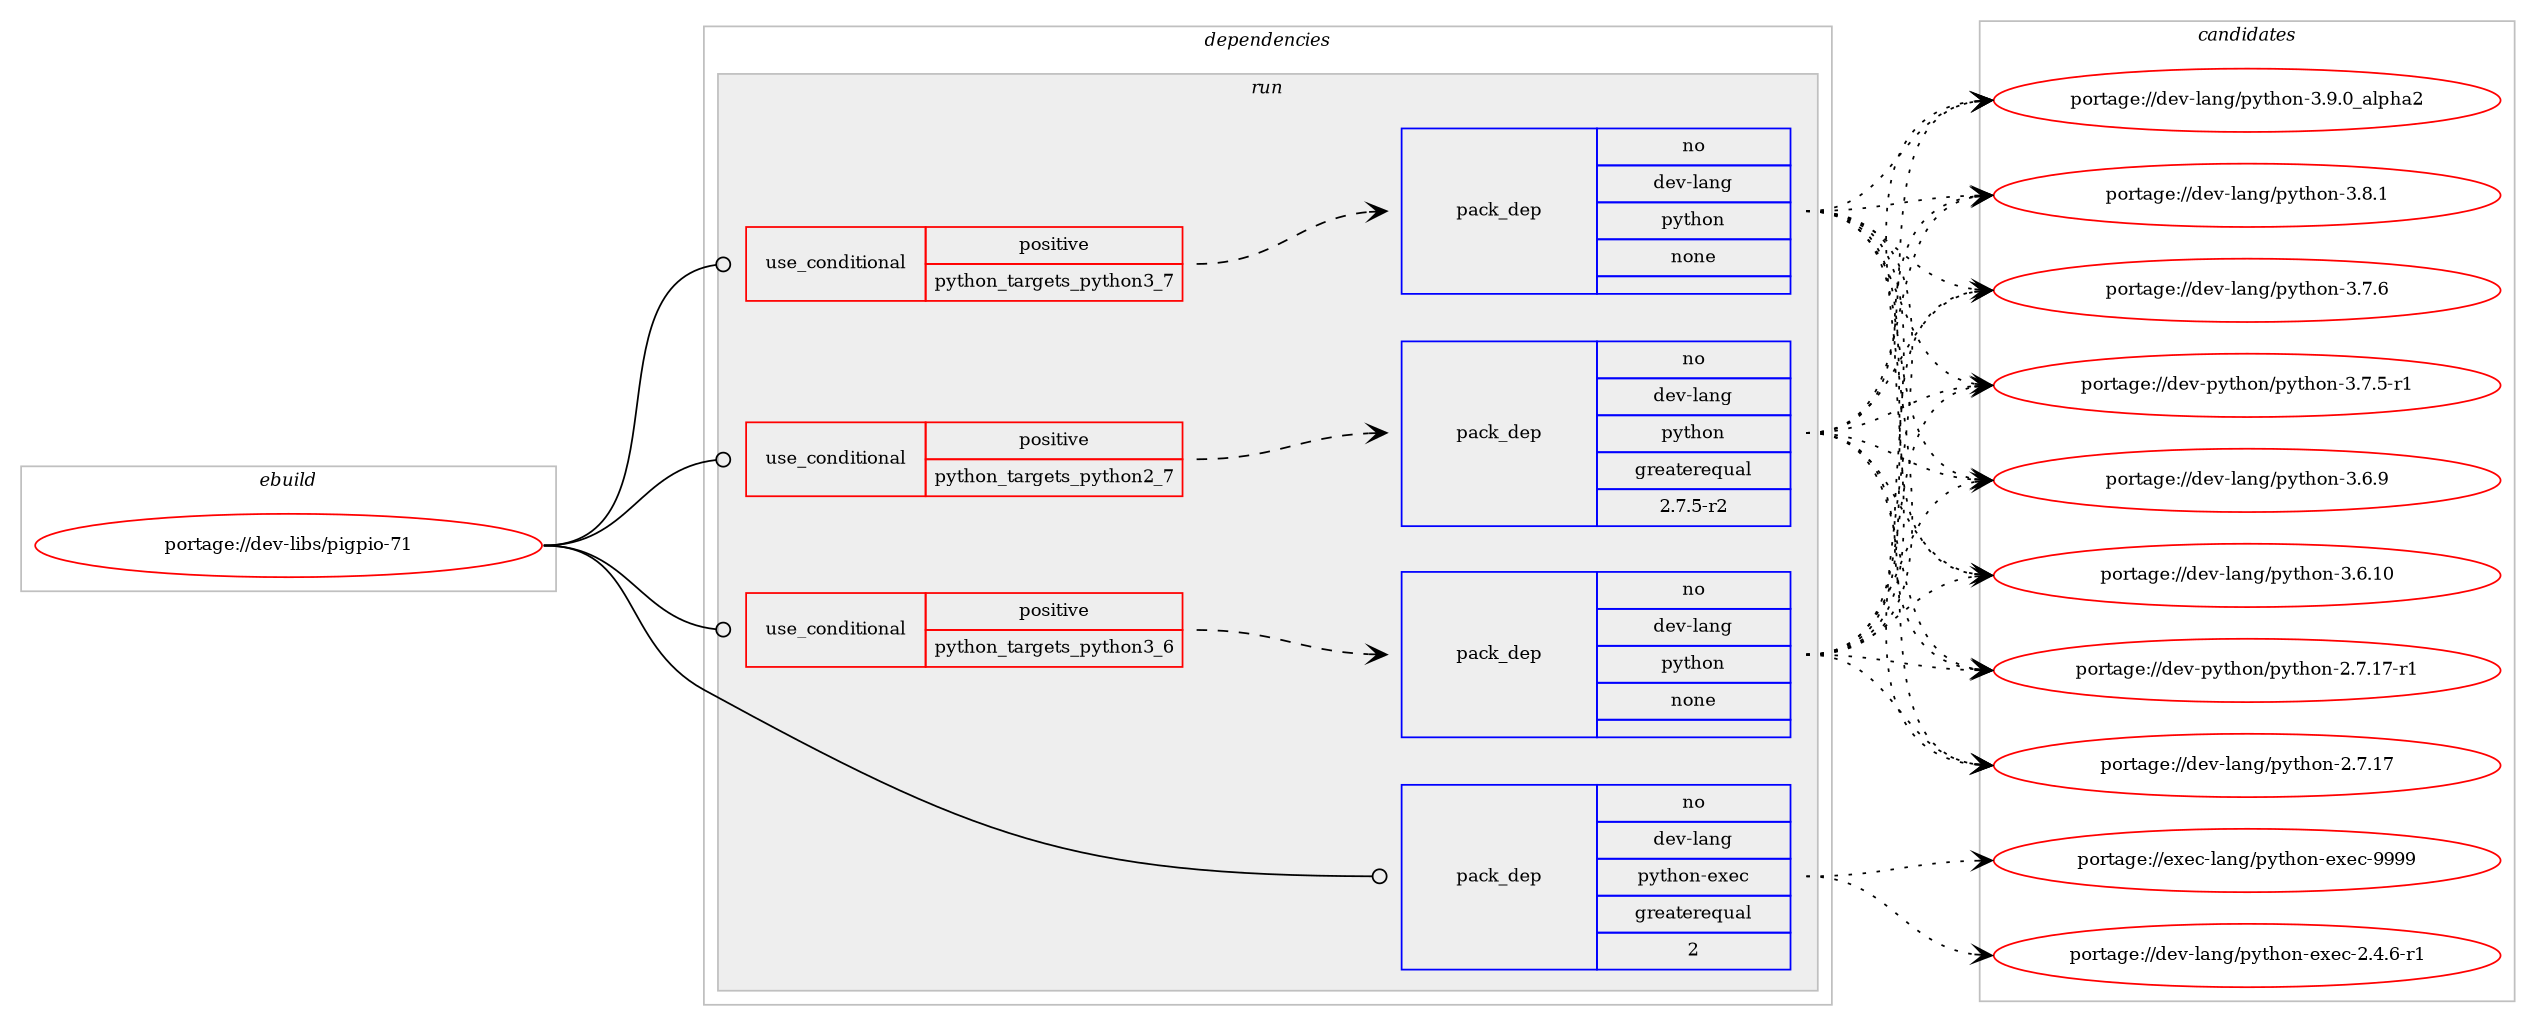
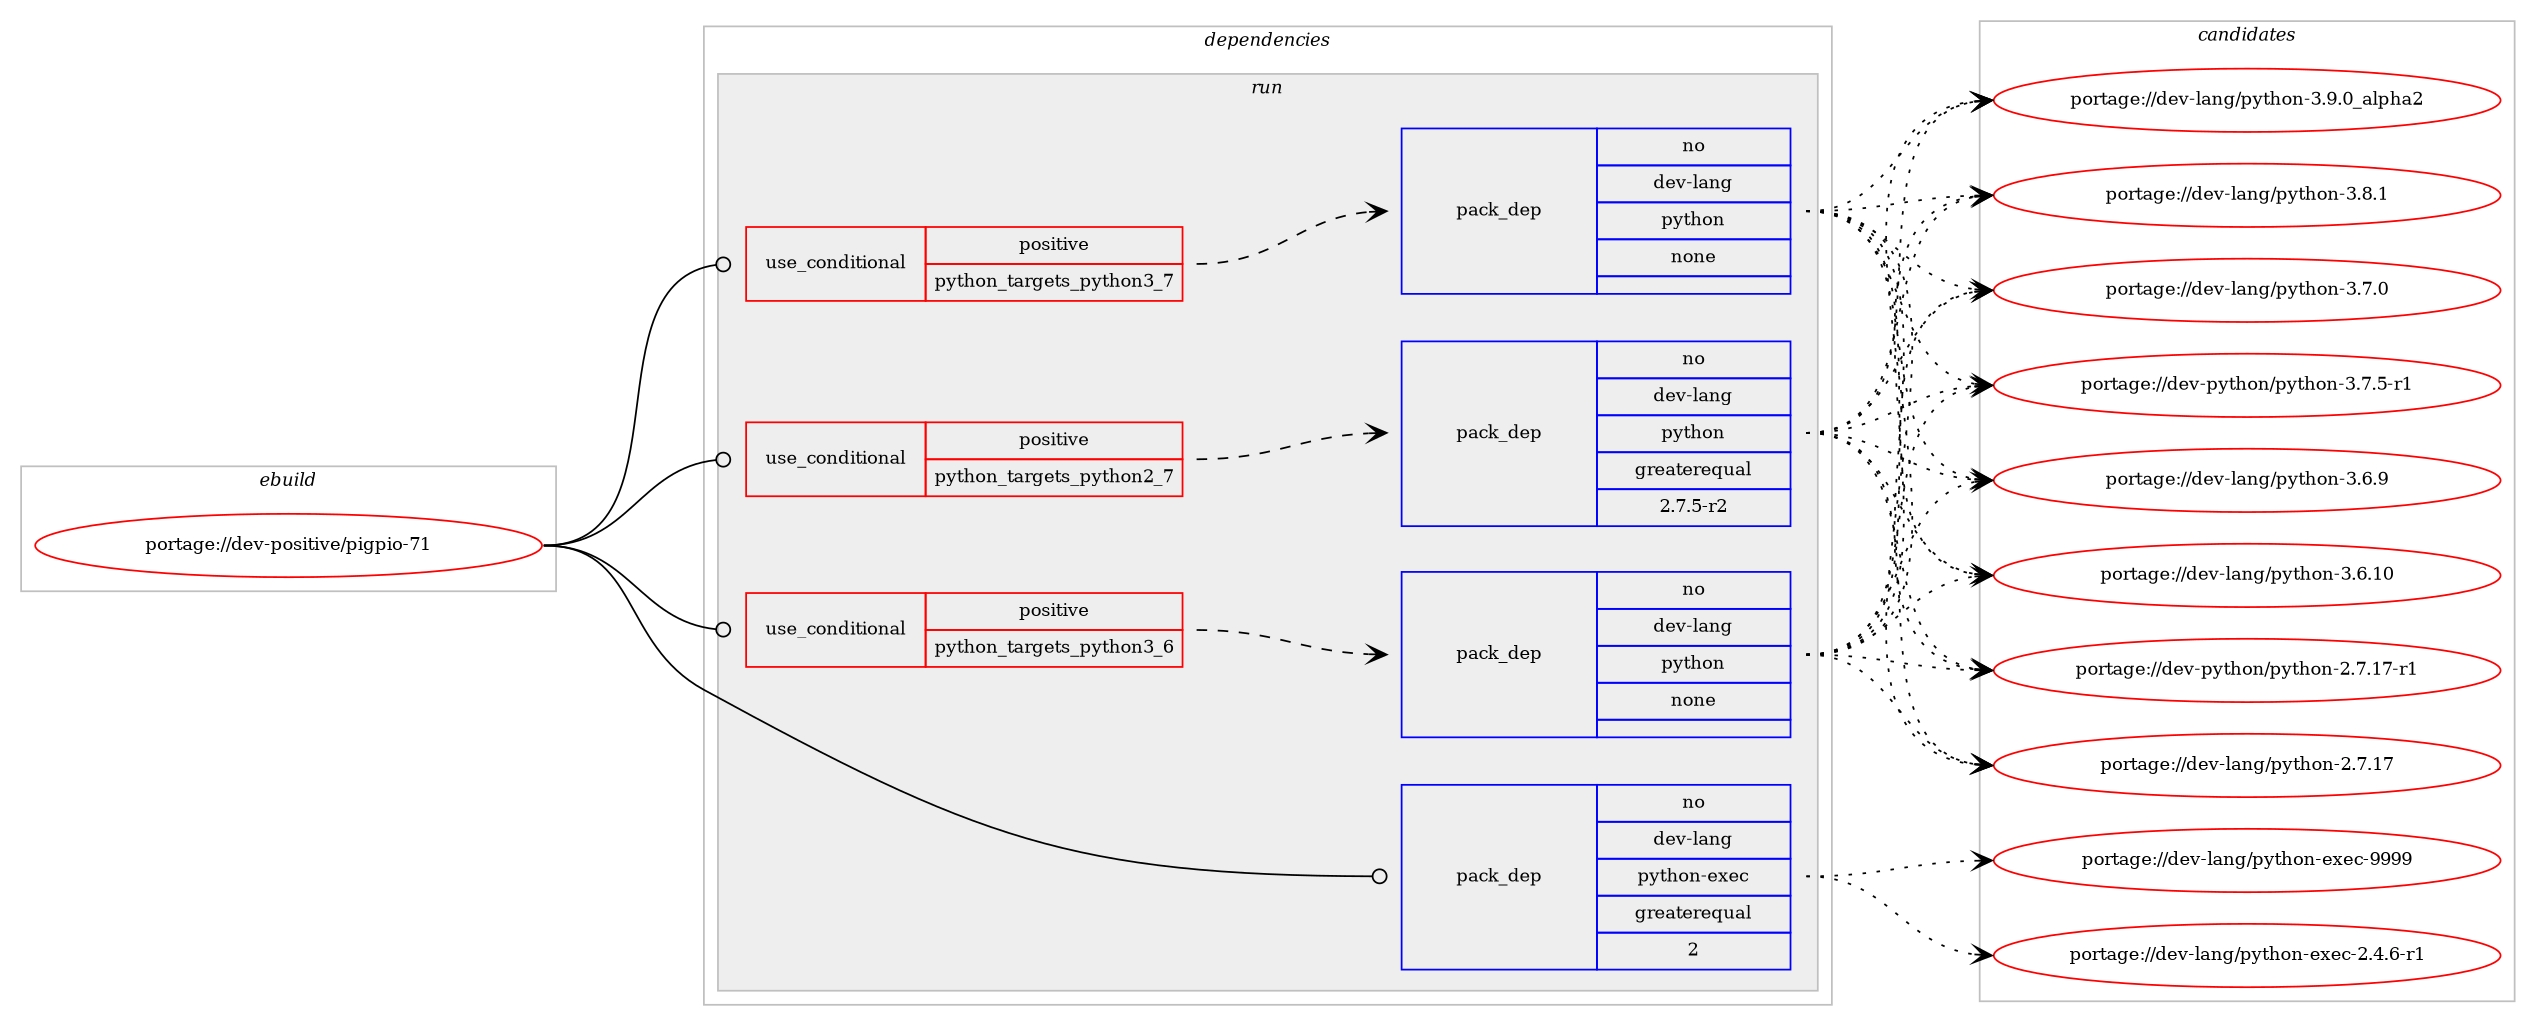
(2247, 290) -> (2247, 290)
(289, 546) -> (289, 546)
(2247, 861) -> (2247, 861)
